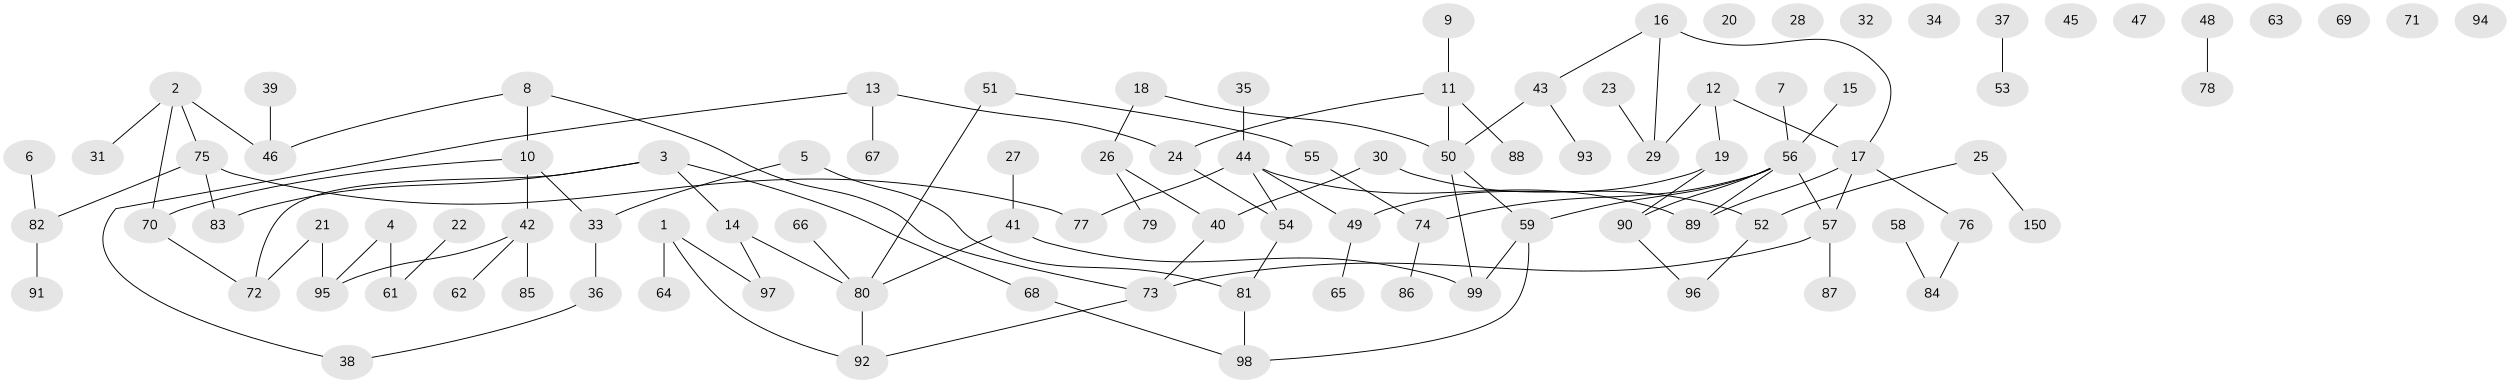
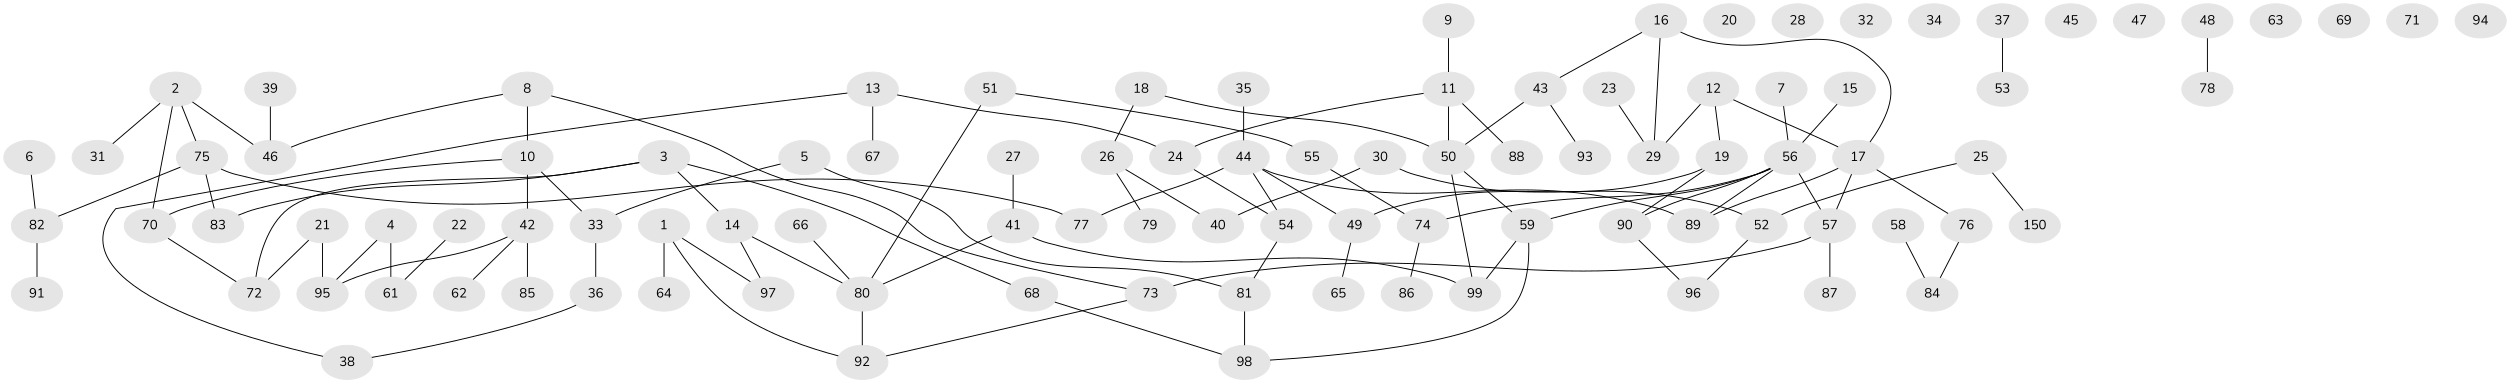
(1189, 255) -> none
